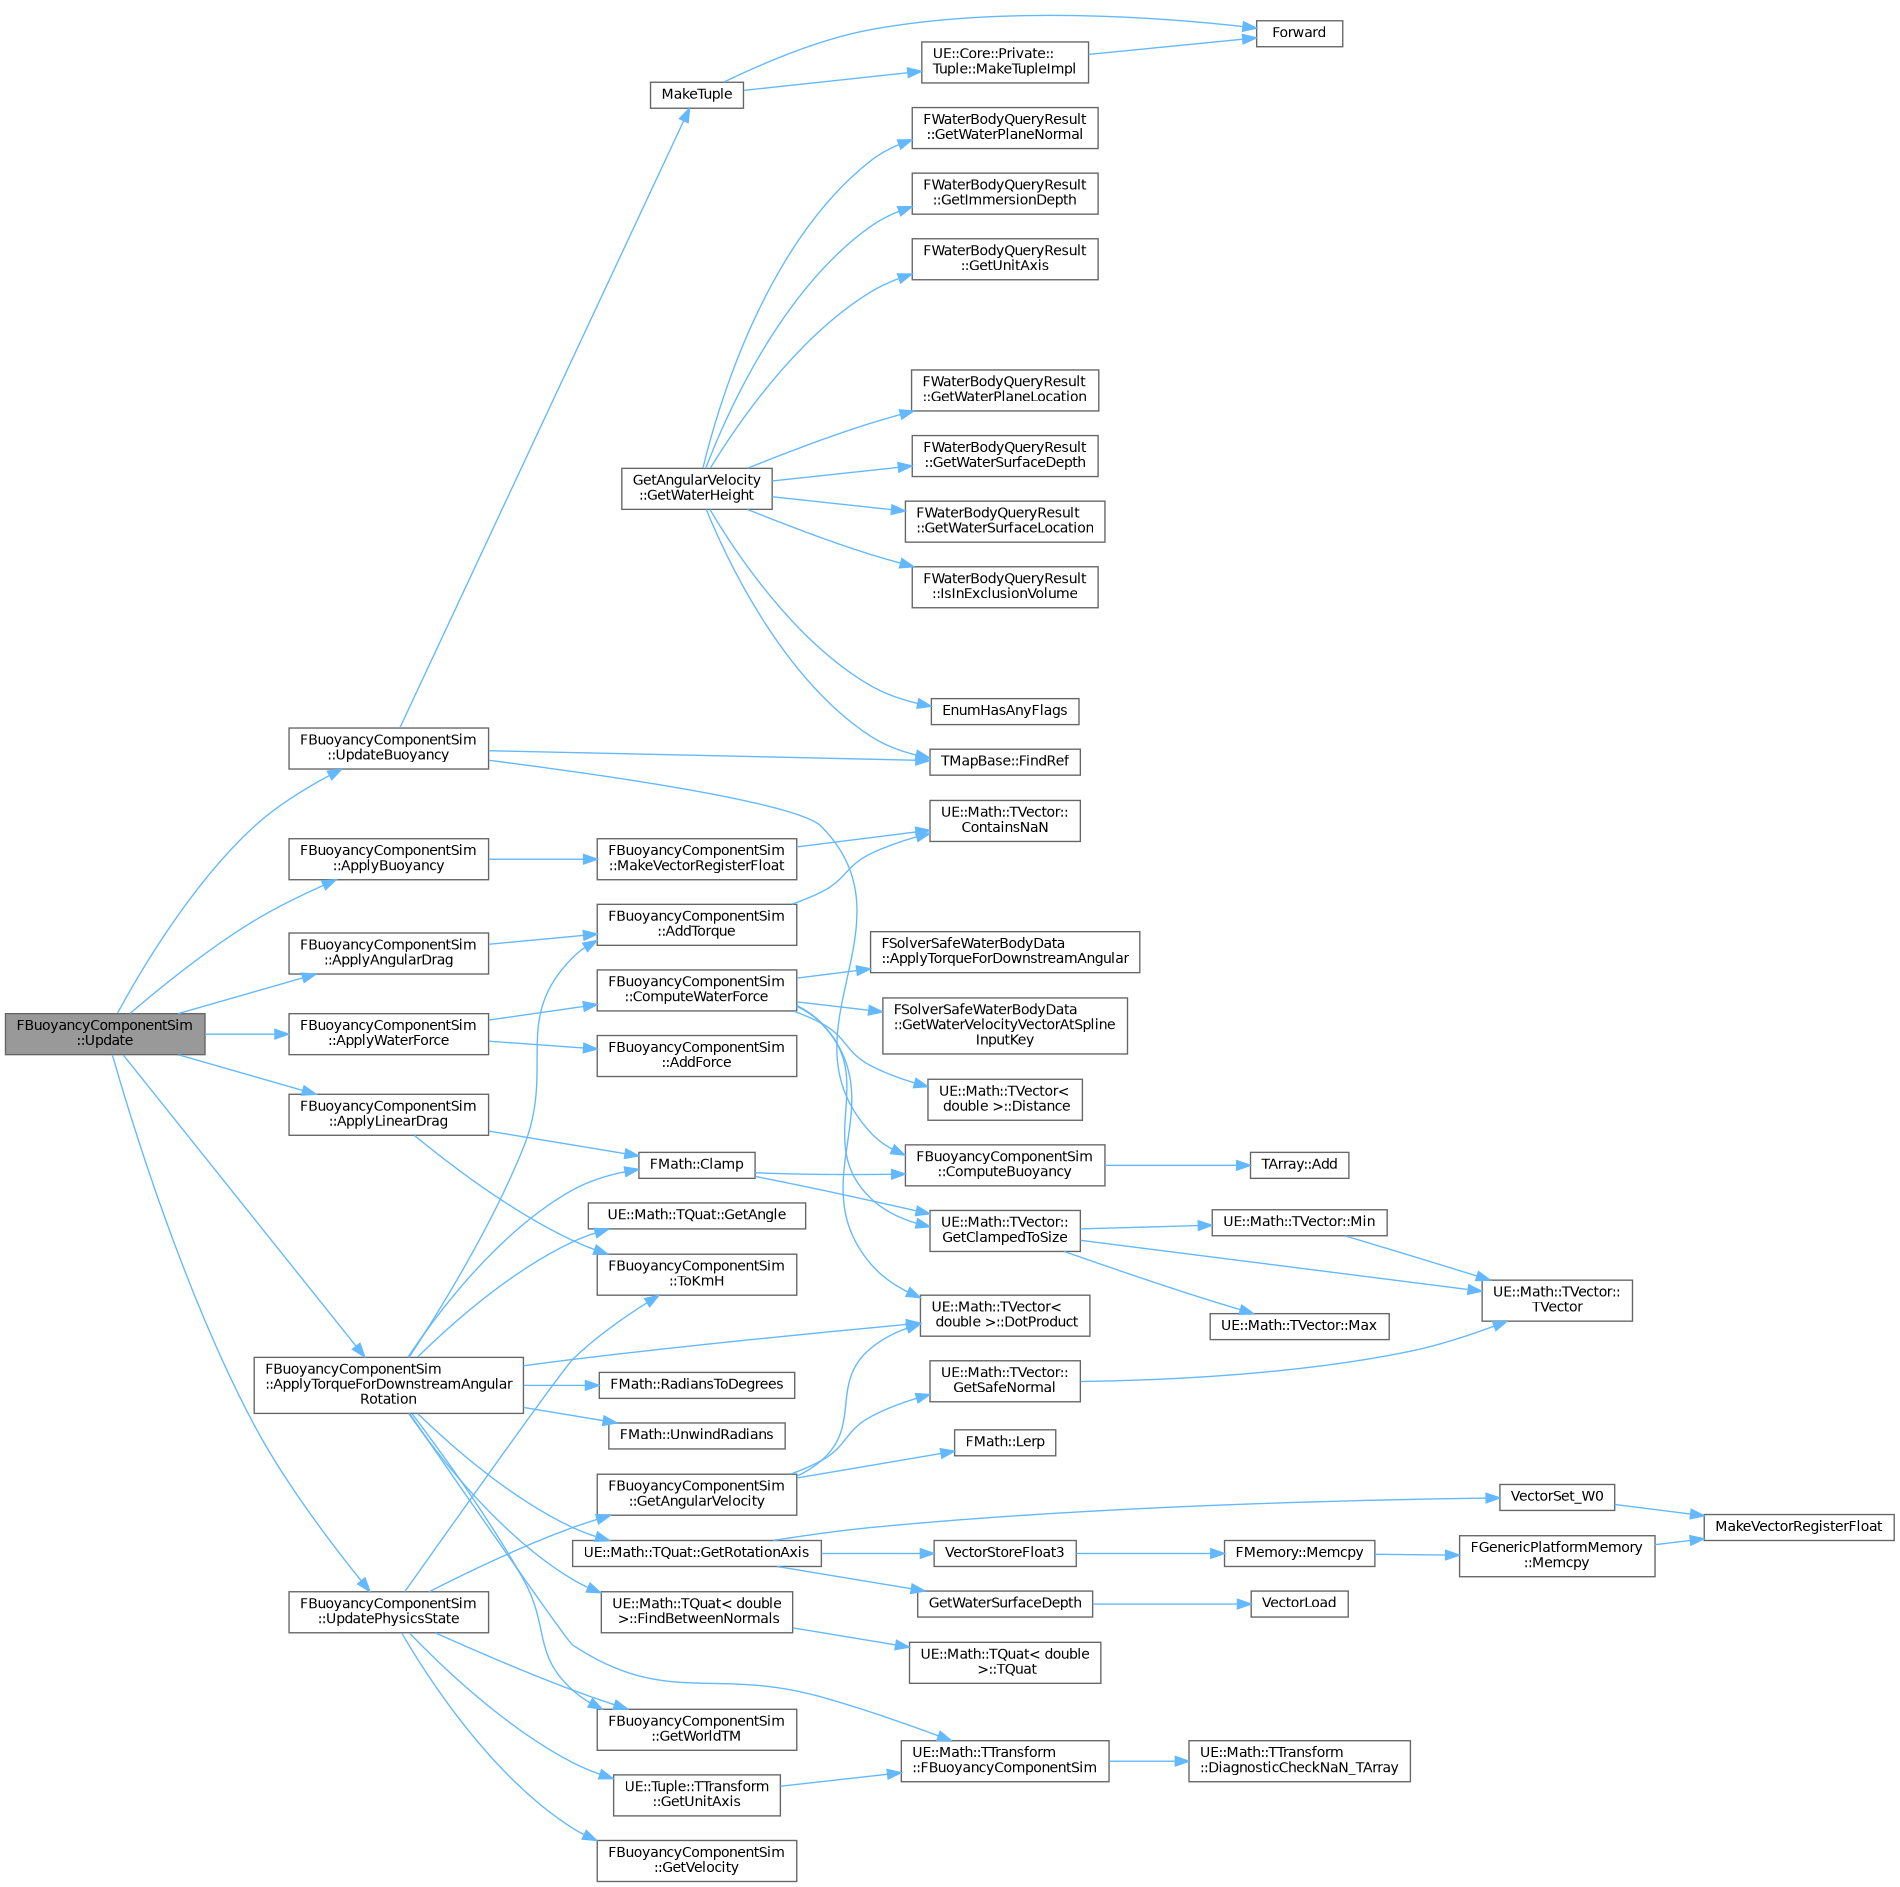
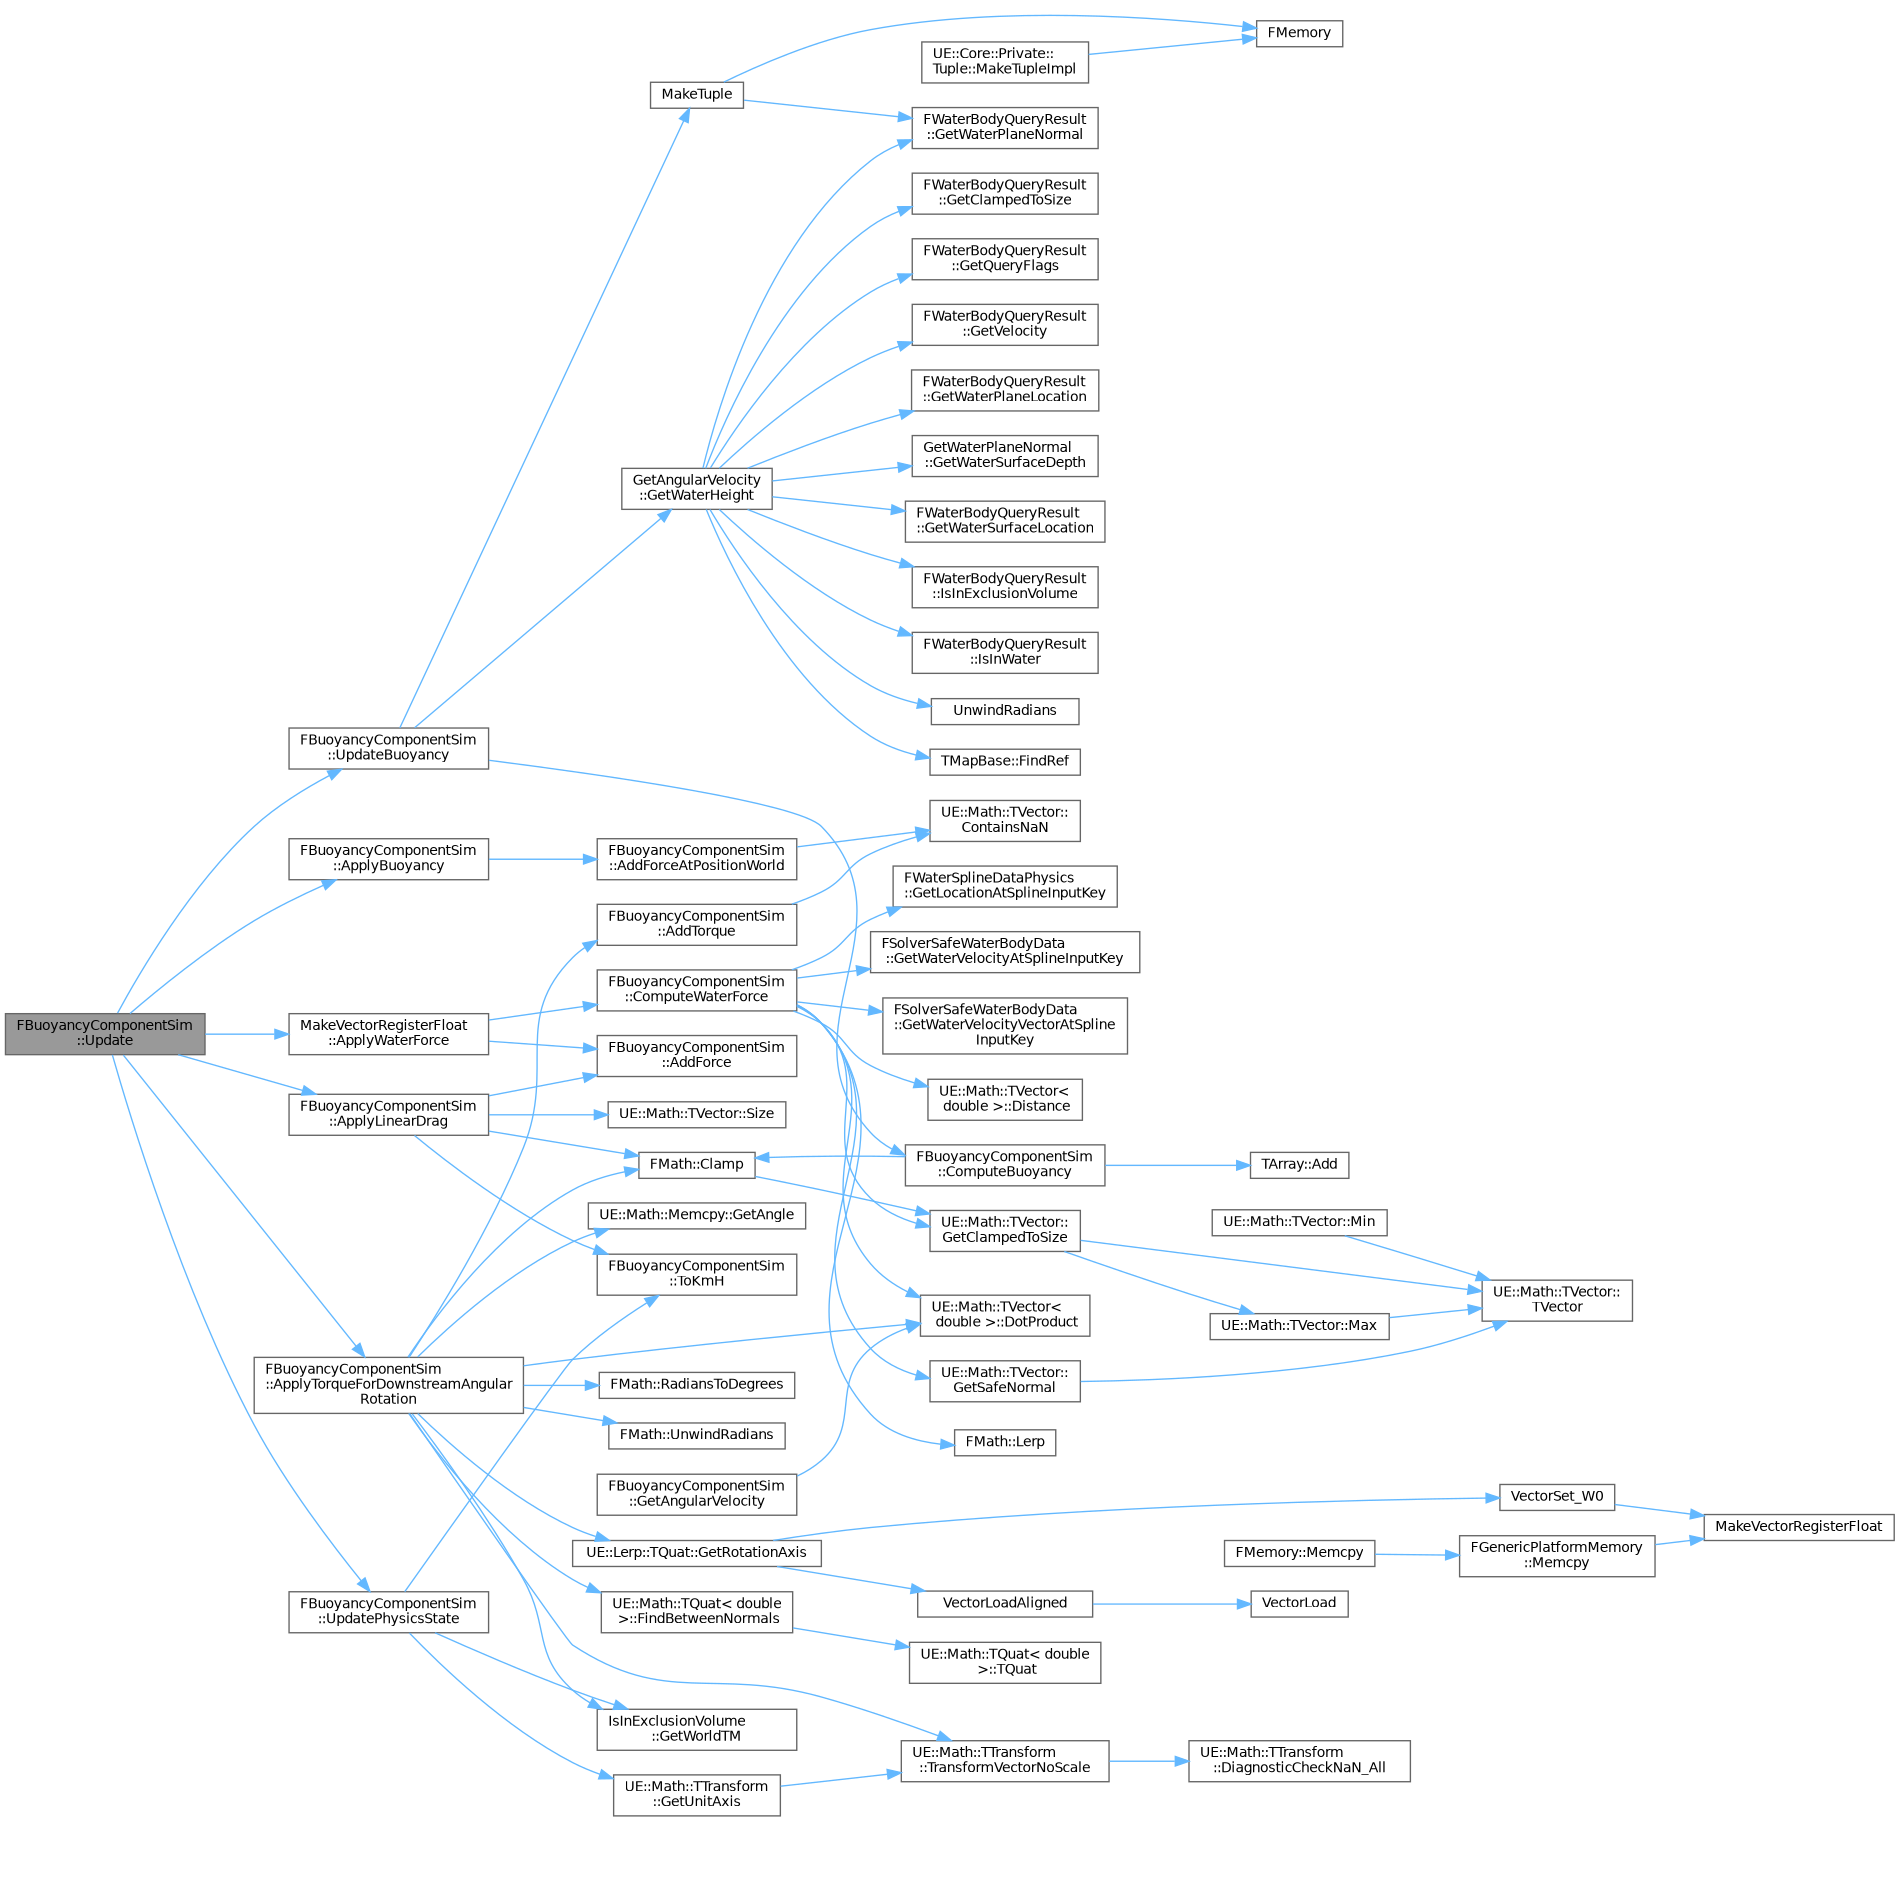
(1300, 34) -> (1300, 34)
(826, 82) -> (821, 108)
(1005, 194) -> (1005, 194)
(1005, 259) -> (1005, 259)
none -> (1005, 325)
(1005, 456) -> (1005, 456)
none -> (1005, 653)
(1005, 712) -> (1005, 712)
(702, 755) -> (538, 623)
(697, 859) -> (697, 859)
none -> (1005, 887)
(1005, 952) -> (1005, 952)
(389, 954) -> none
(389, 1034) -> (389, 1034)
none -> (527, 1089)
none -> (697, 1115)
(823, 1174) -> (837, 1156)
(697, 1216) -> (697, 1216)
(1139, 1227) -> none
none -> (1429, 1314)
(851, 1432) -> (841, 1293)
(869, 1466) -> (831, 1293)
(516, 1550) -> none
(697, 1553) -> (697, 1553)
(1005, 1553) -> none
(1005, 1604) -> (1005, 1604)
(697, 1730) -> (697, 1730)
(1005, 1761) -> (1005, 1761)
(1300, 1761) -> (1300, 1761)
(697, 1795) -> (697, 1795)
(697, 1861) -> none
